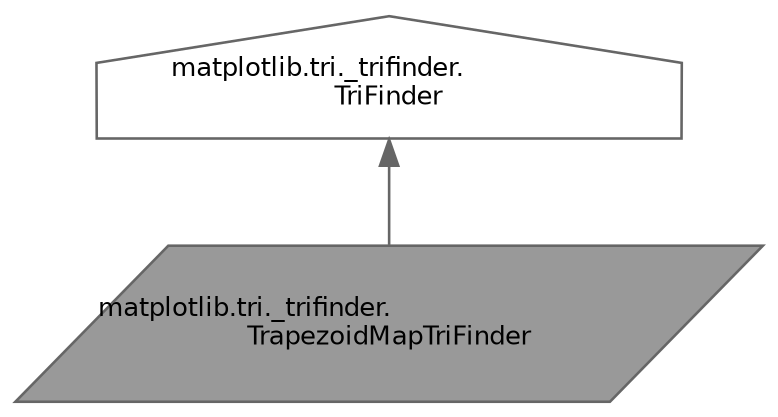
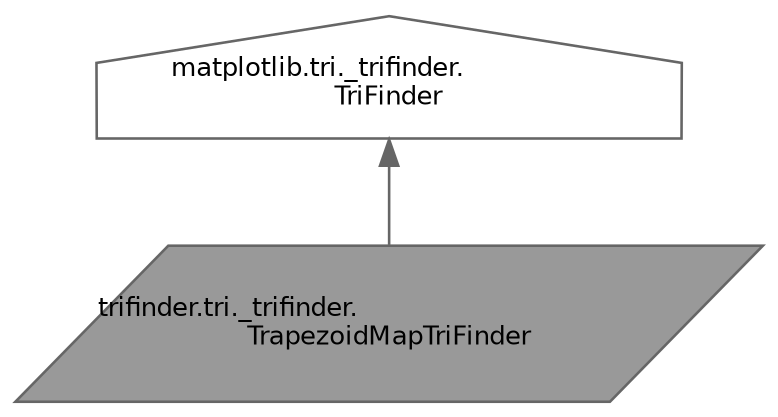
(389, 324) -> (389, 324)
